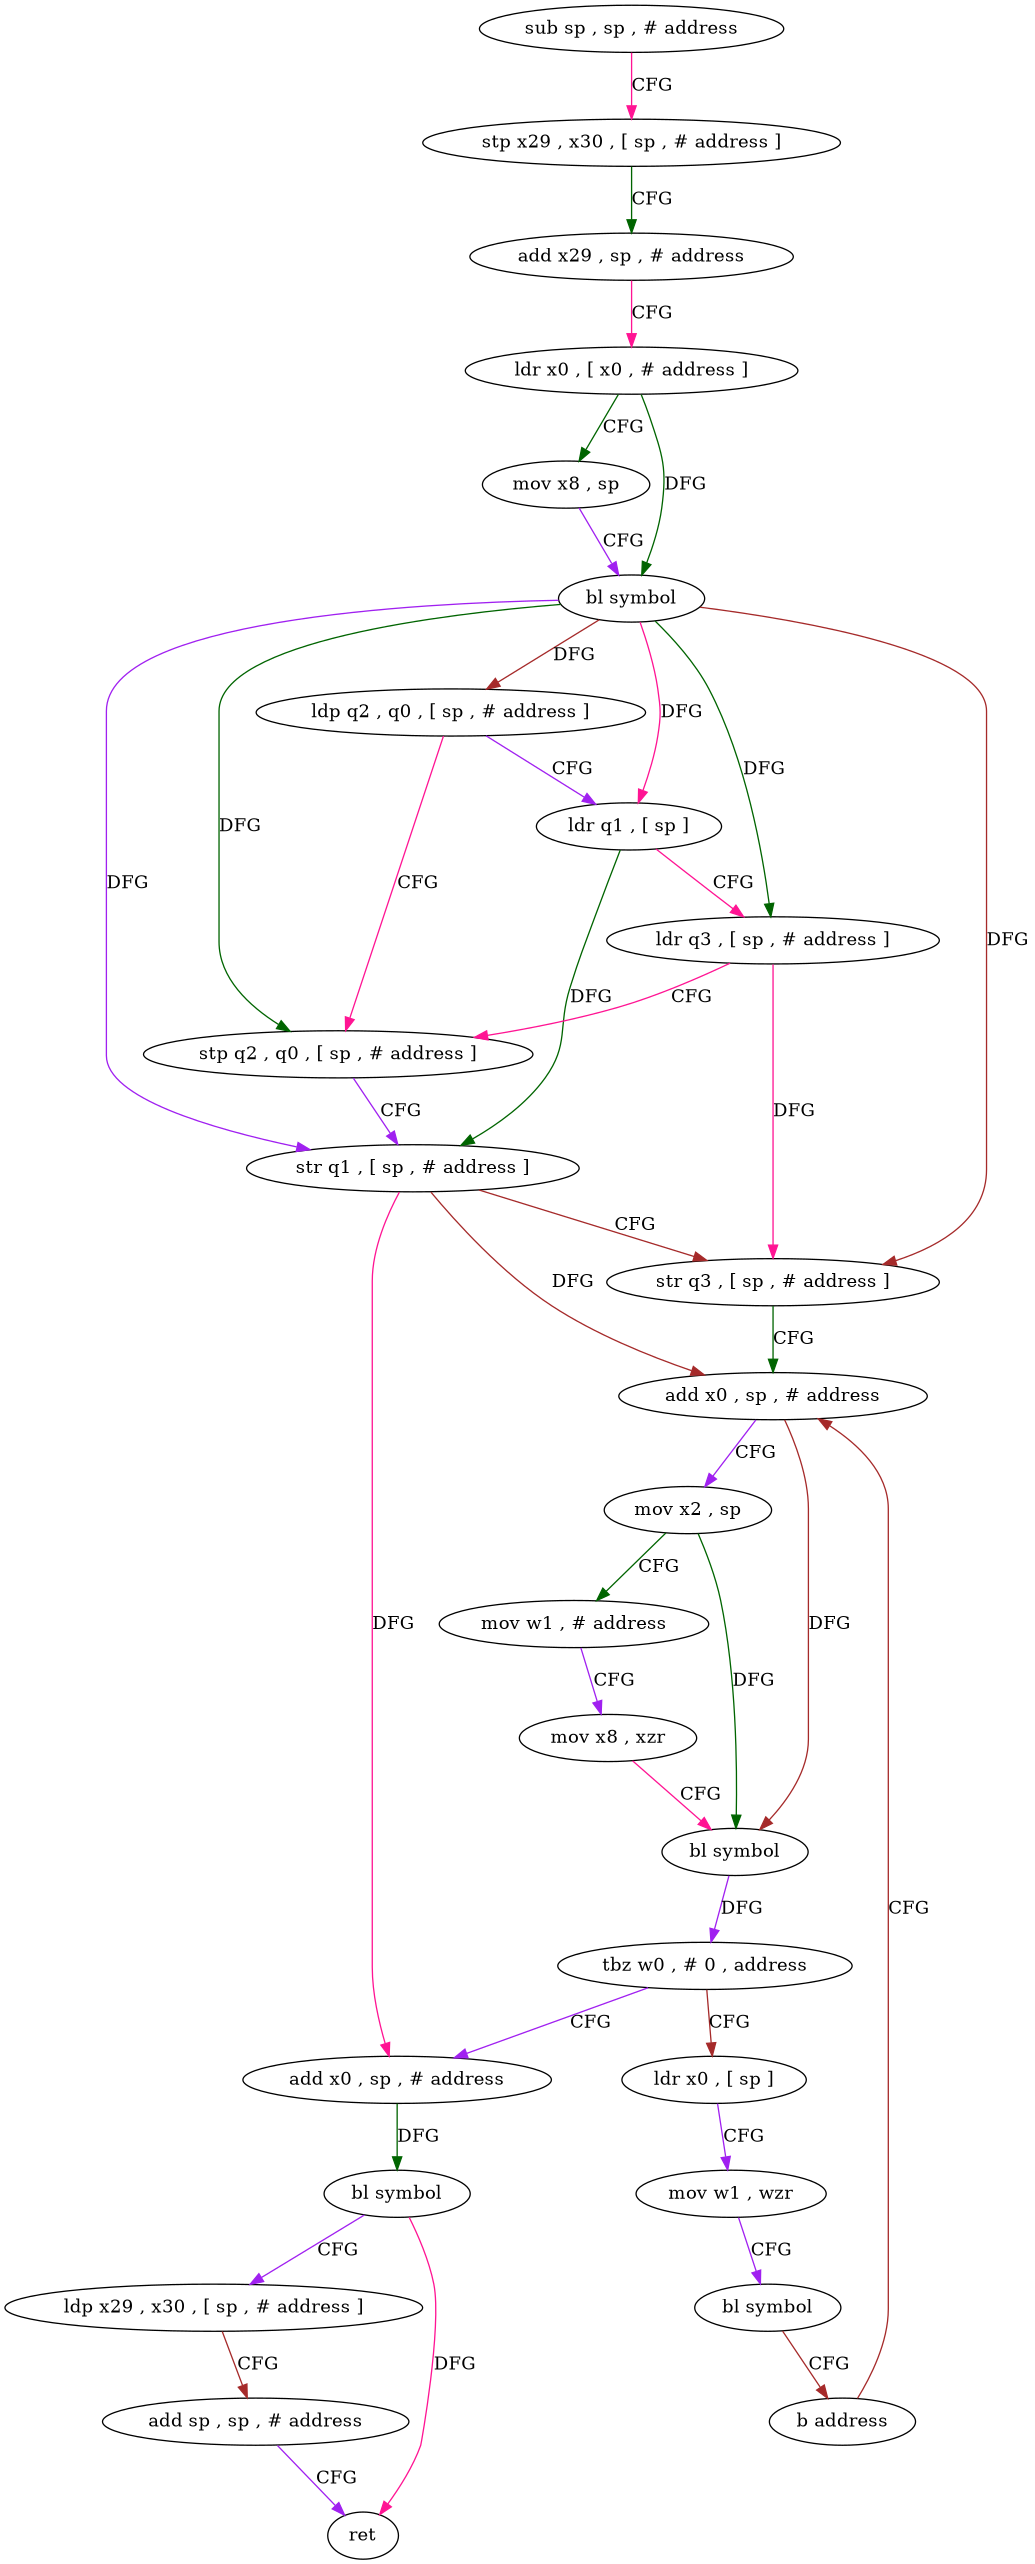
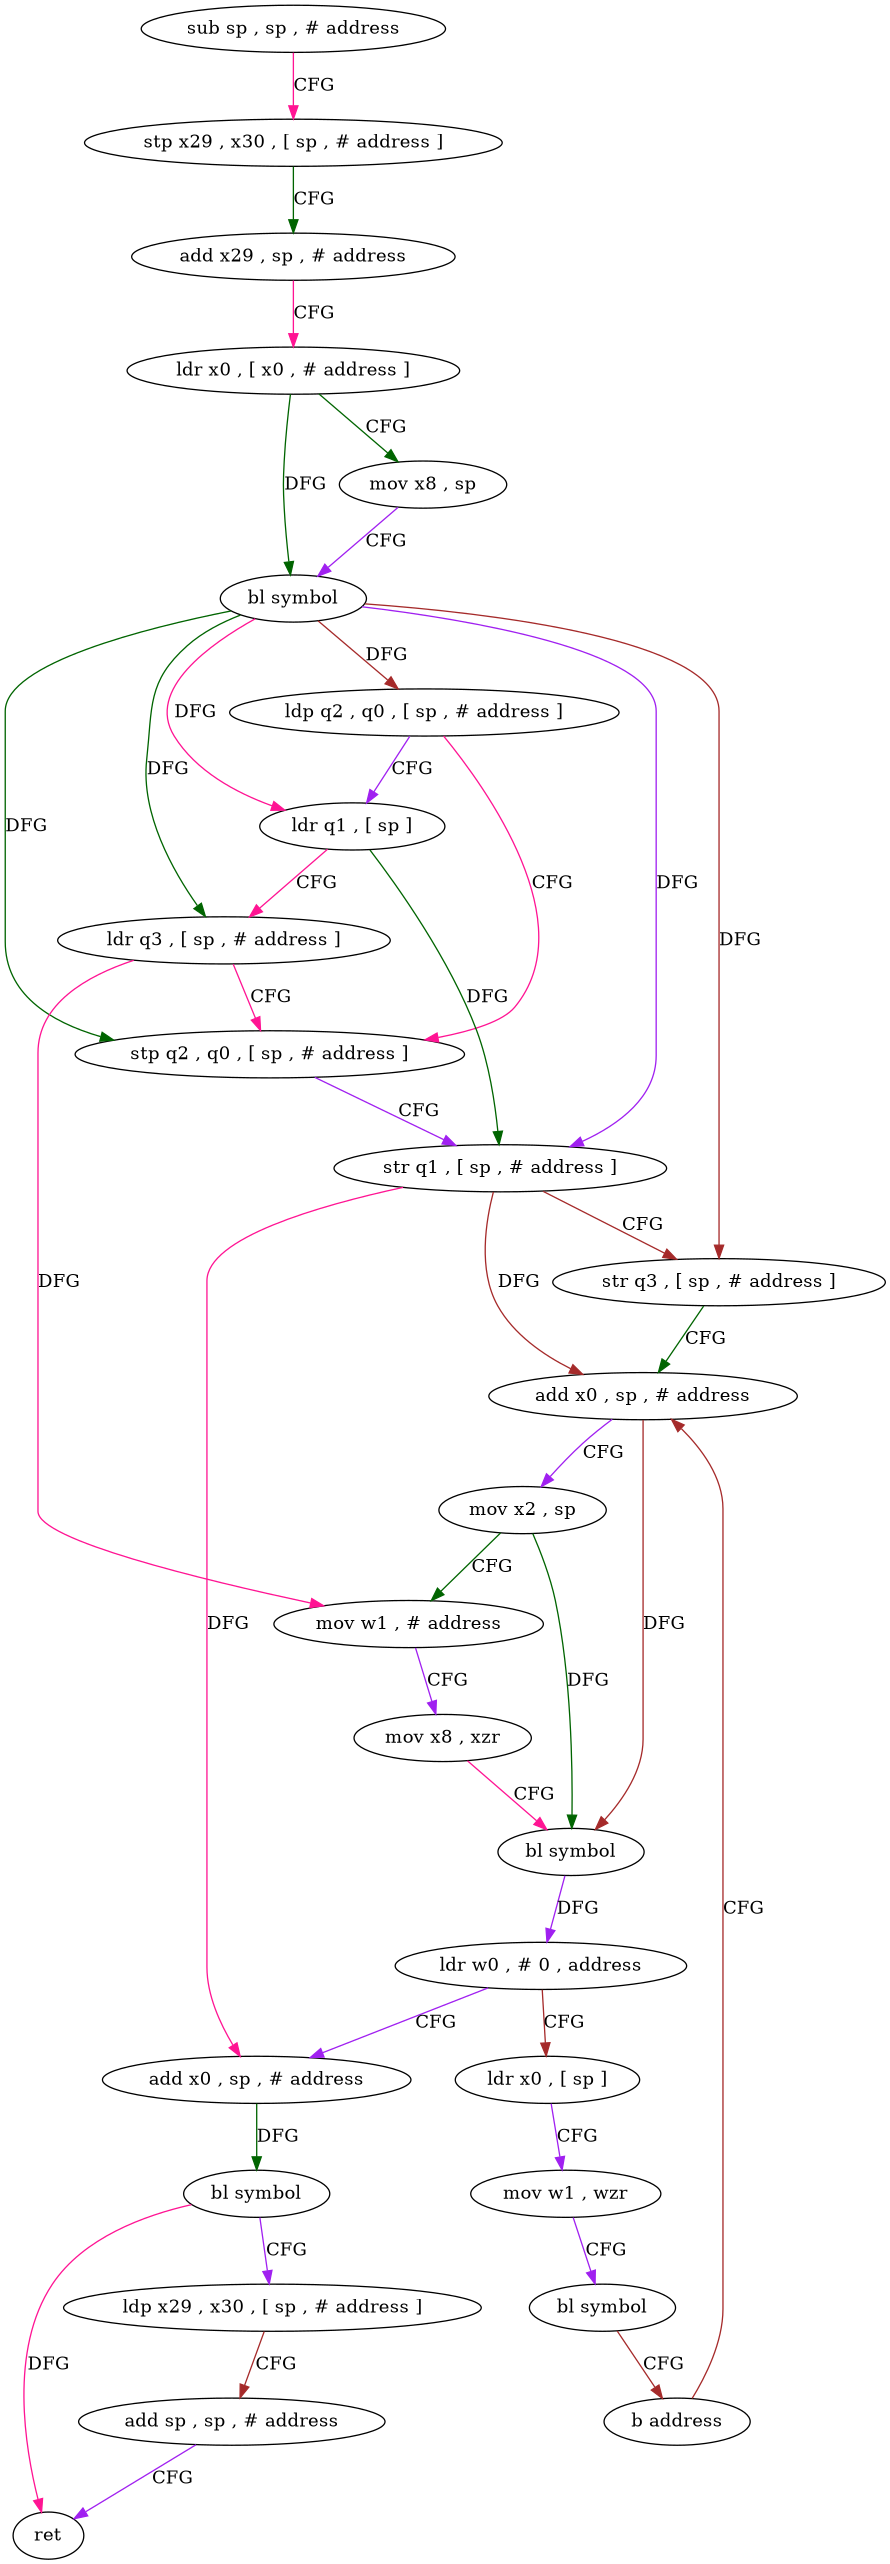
(773, 1105) -> (38, 1357)
(705, 1966) -> (541, 1966)
